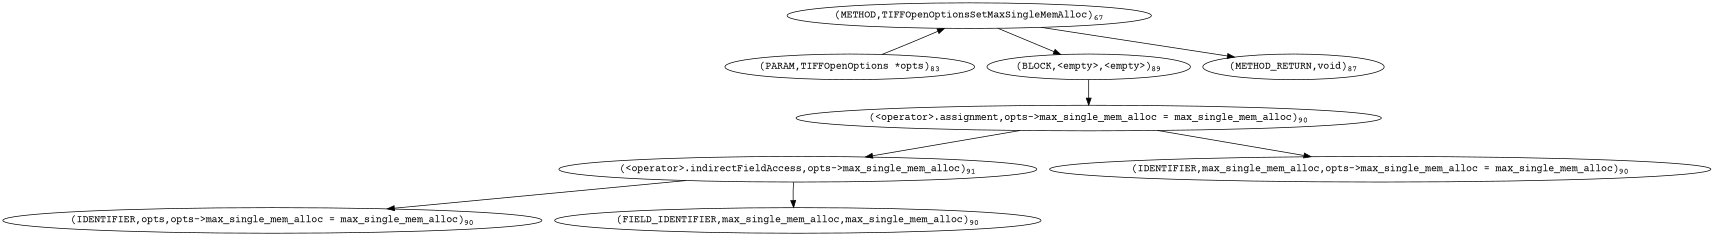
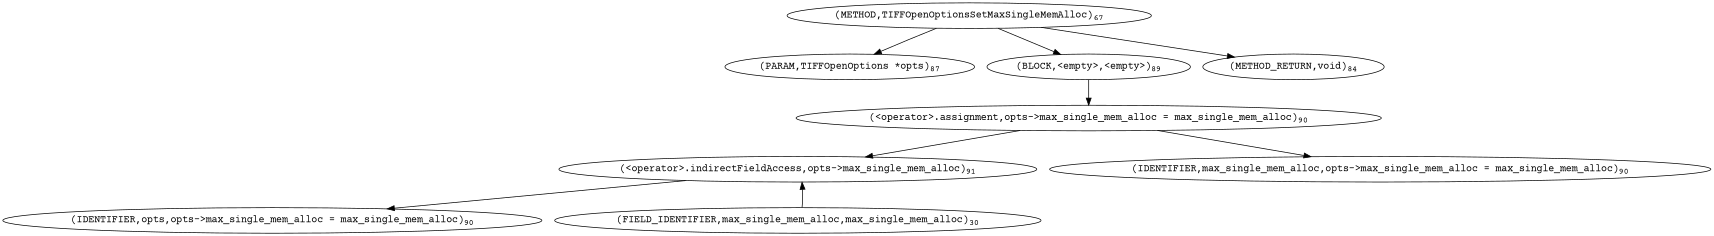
(910, 43) -> (909, 40)
(935, 66) -> (935, 66)
(1353, 66) -> (1353, 66)
(793, 191) -> (803, 198)
(974, 219) -> (974, 219)
